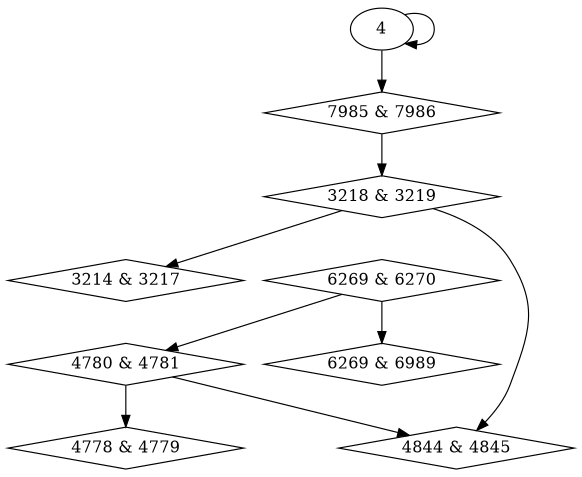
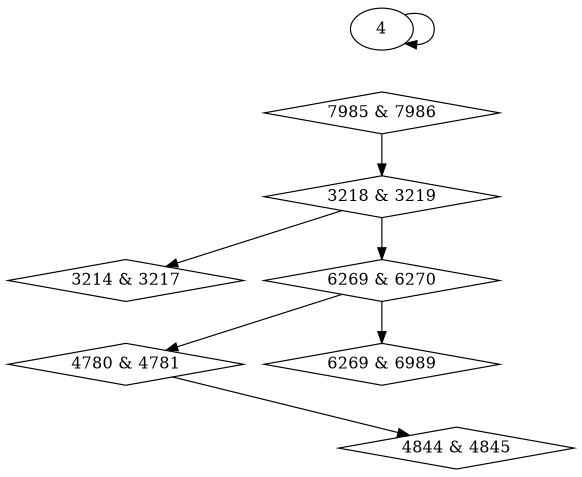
(382, 65) -> none
(526, 297) -> (382, 233)
(126, 448) -> none
